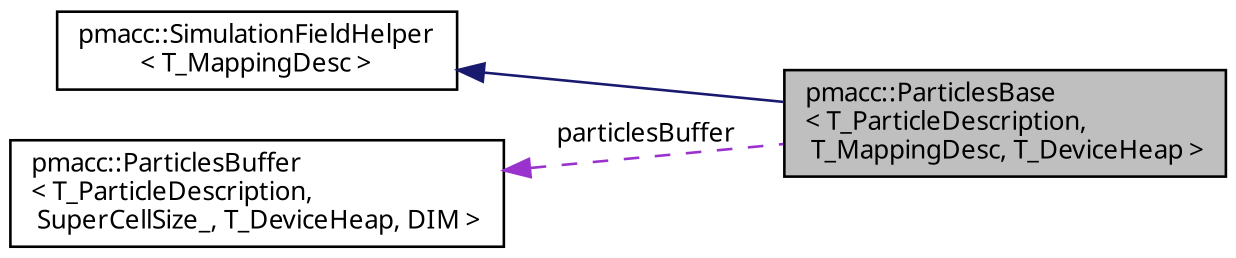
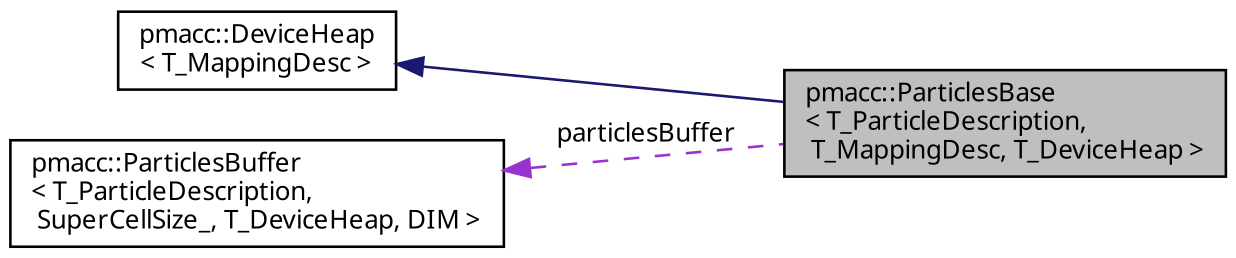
(257, 51) -> (257, 51)
